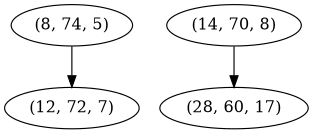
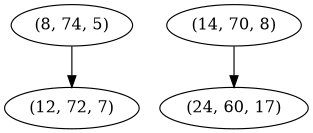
(234, 108) -> (234, 108)
